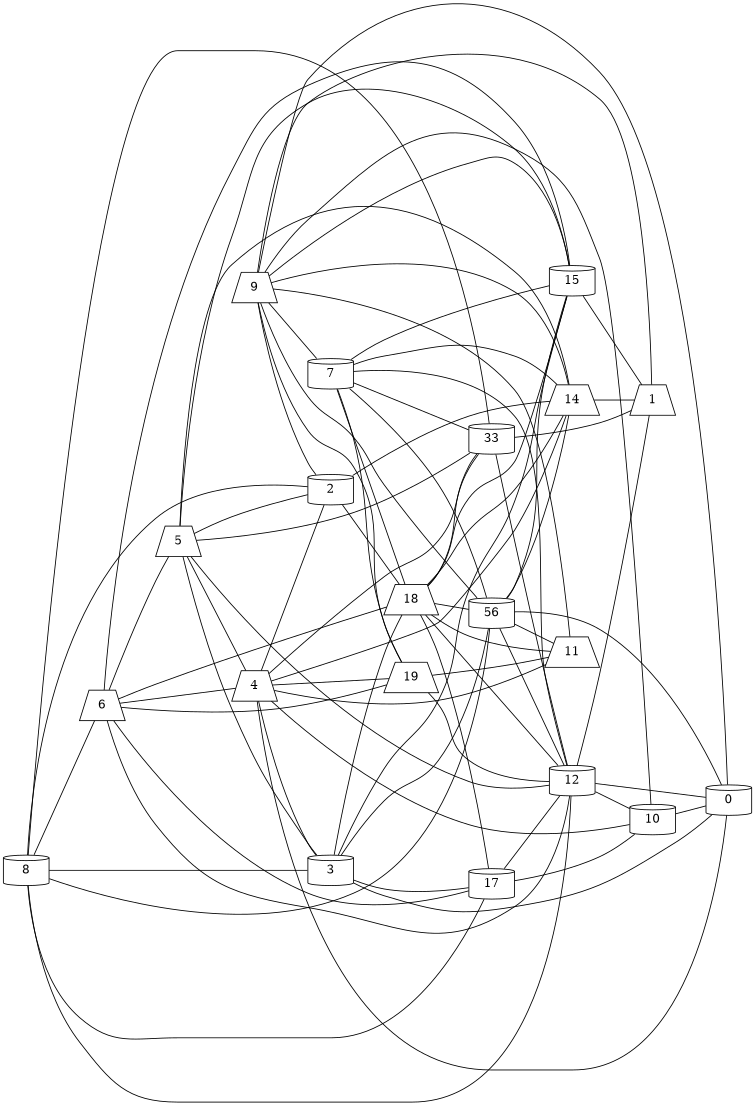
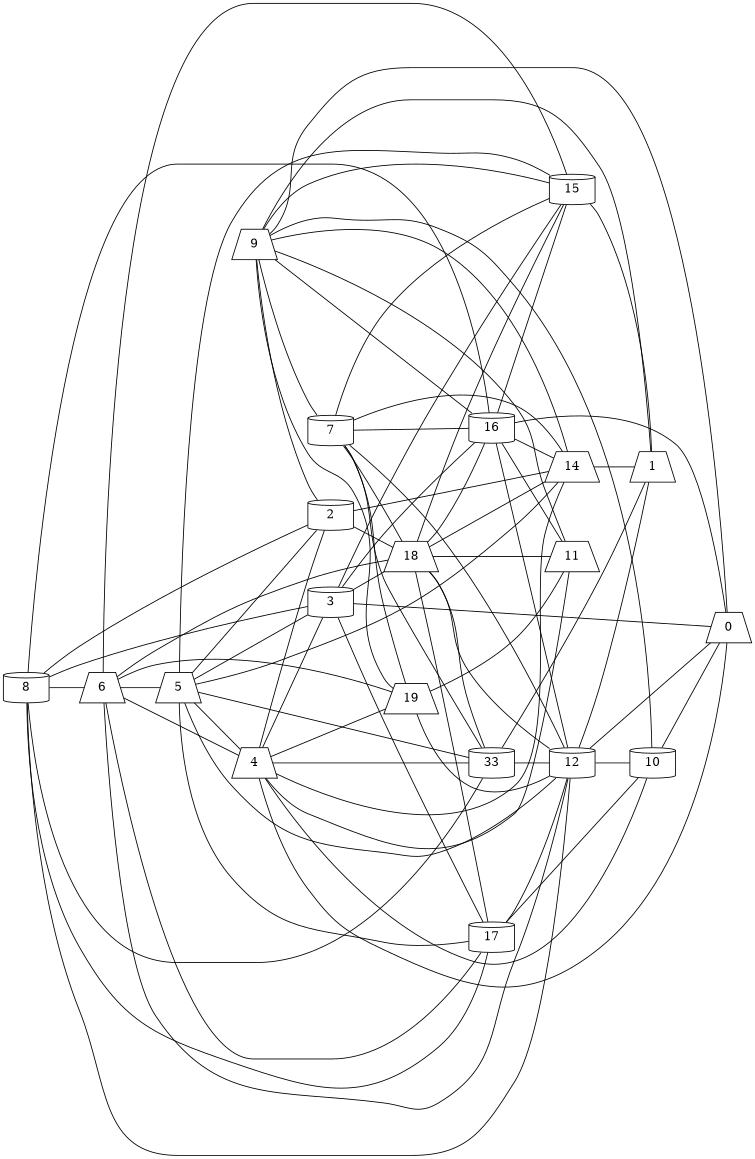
(492, 613) -> (492, 428)
(729, 800) -> (729, 628)
none -> (257, 902)
